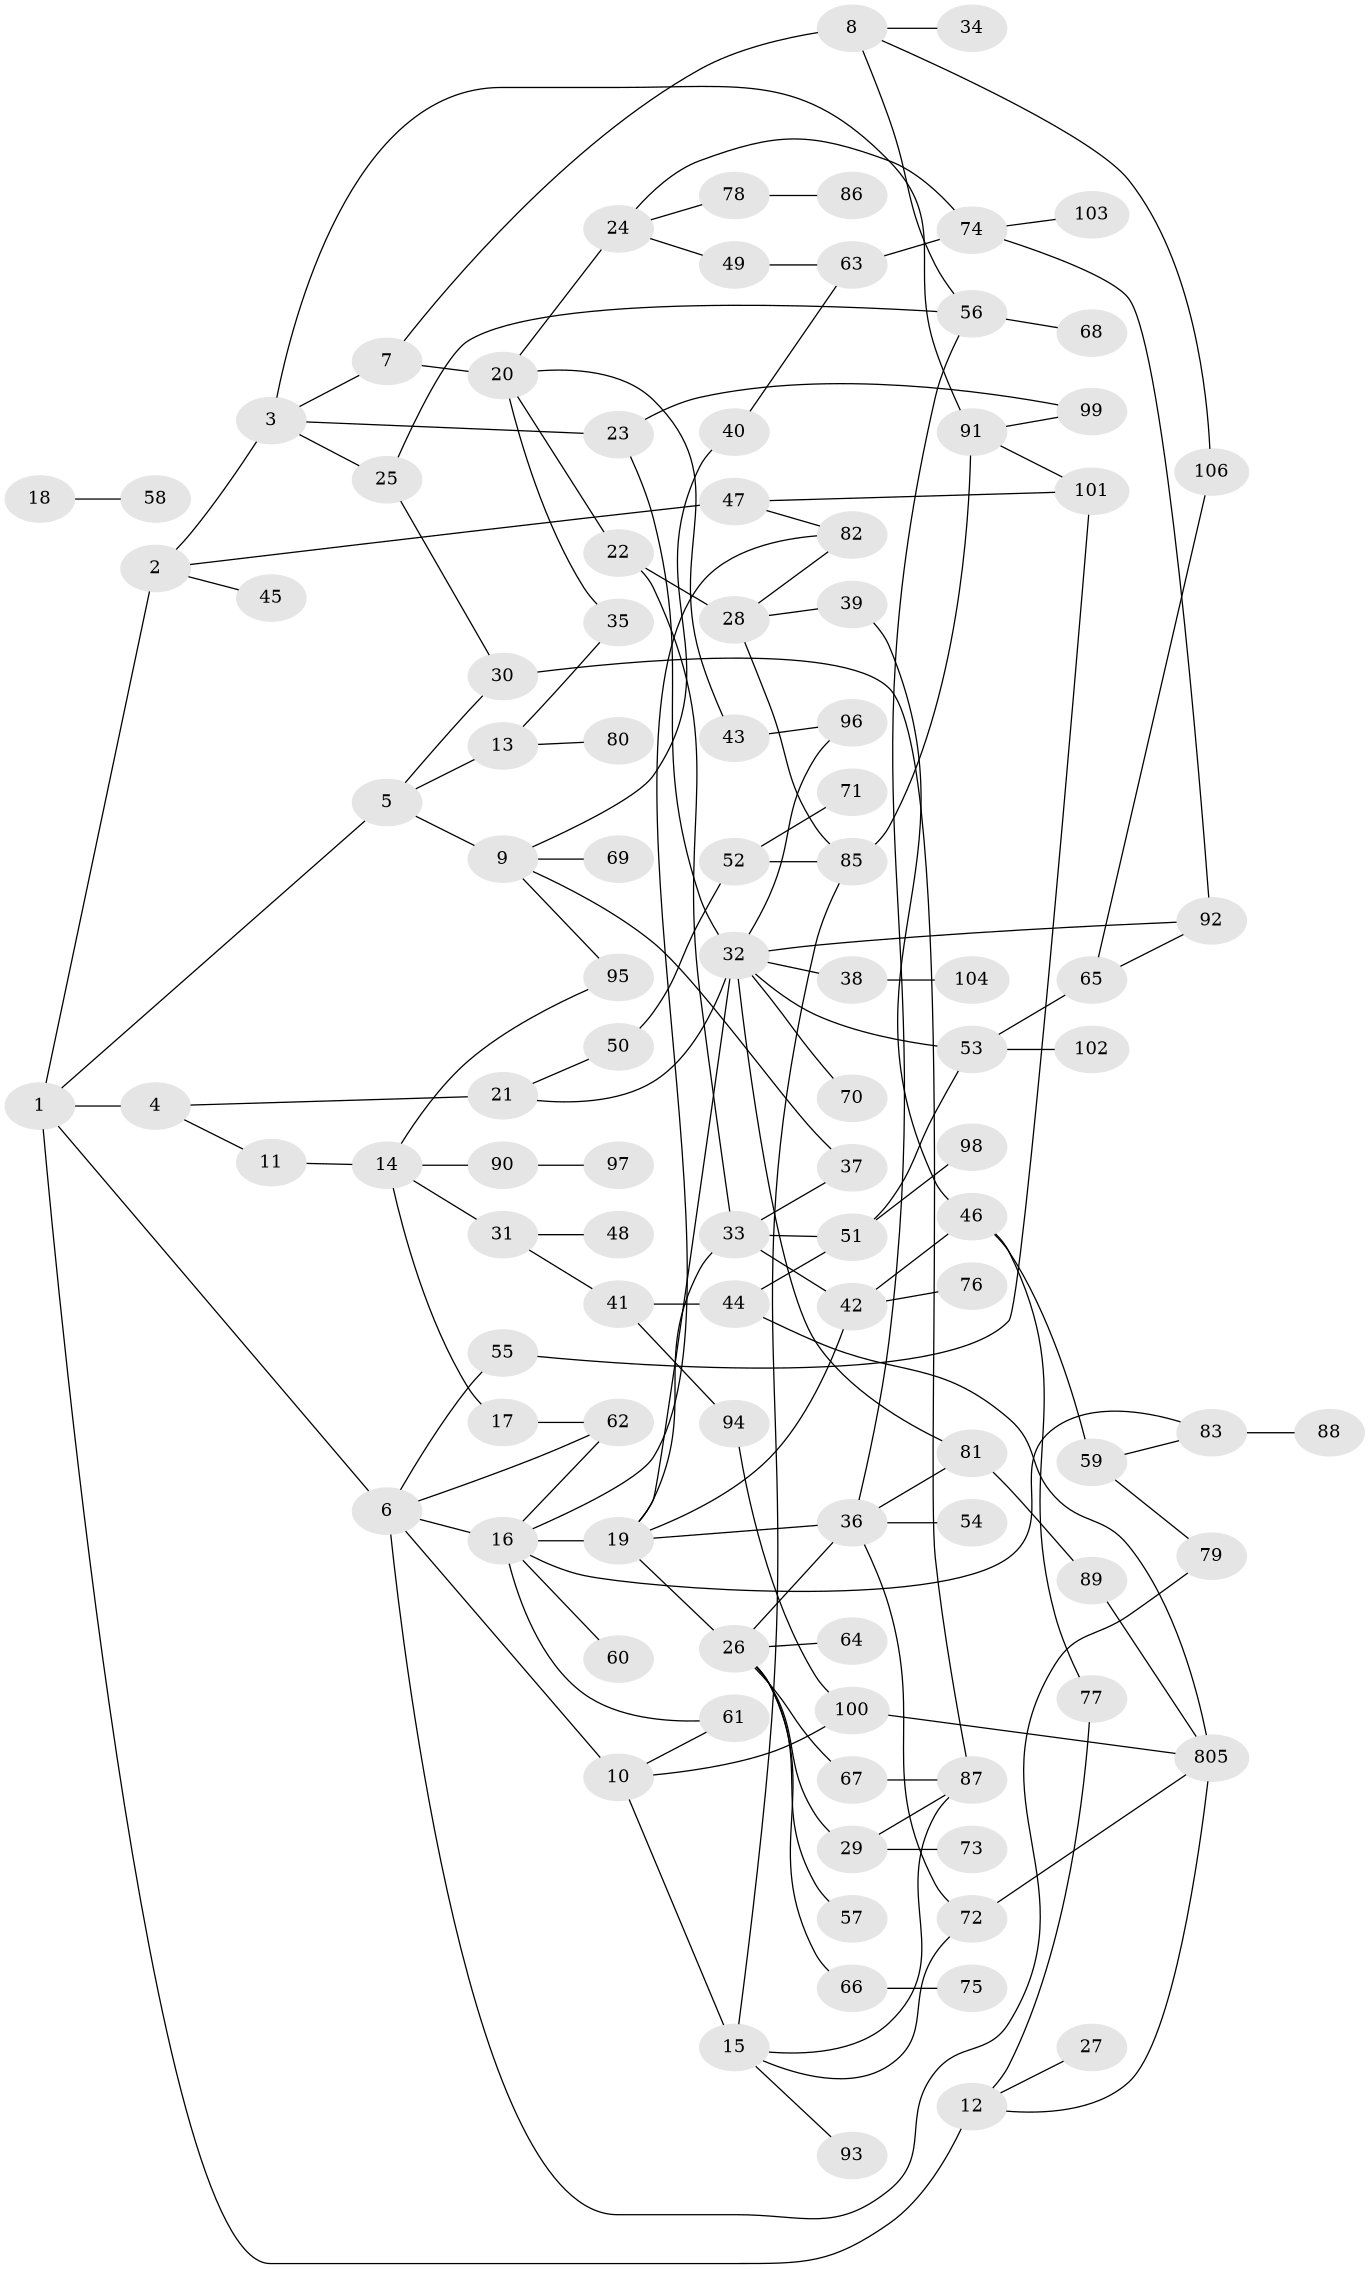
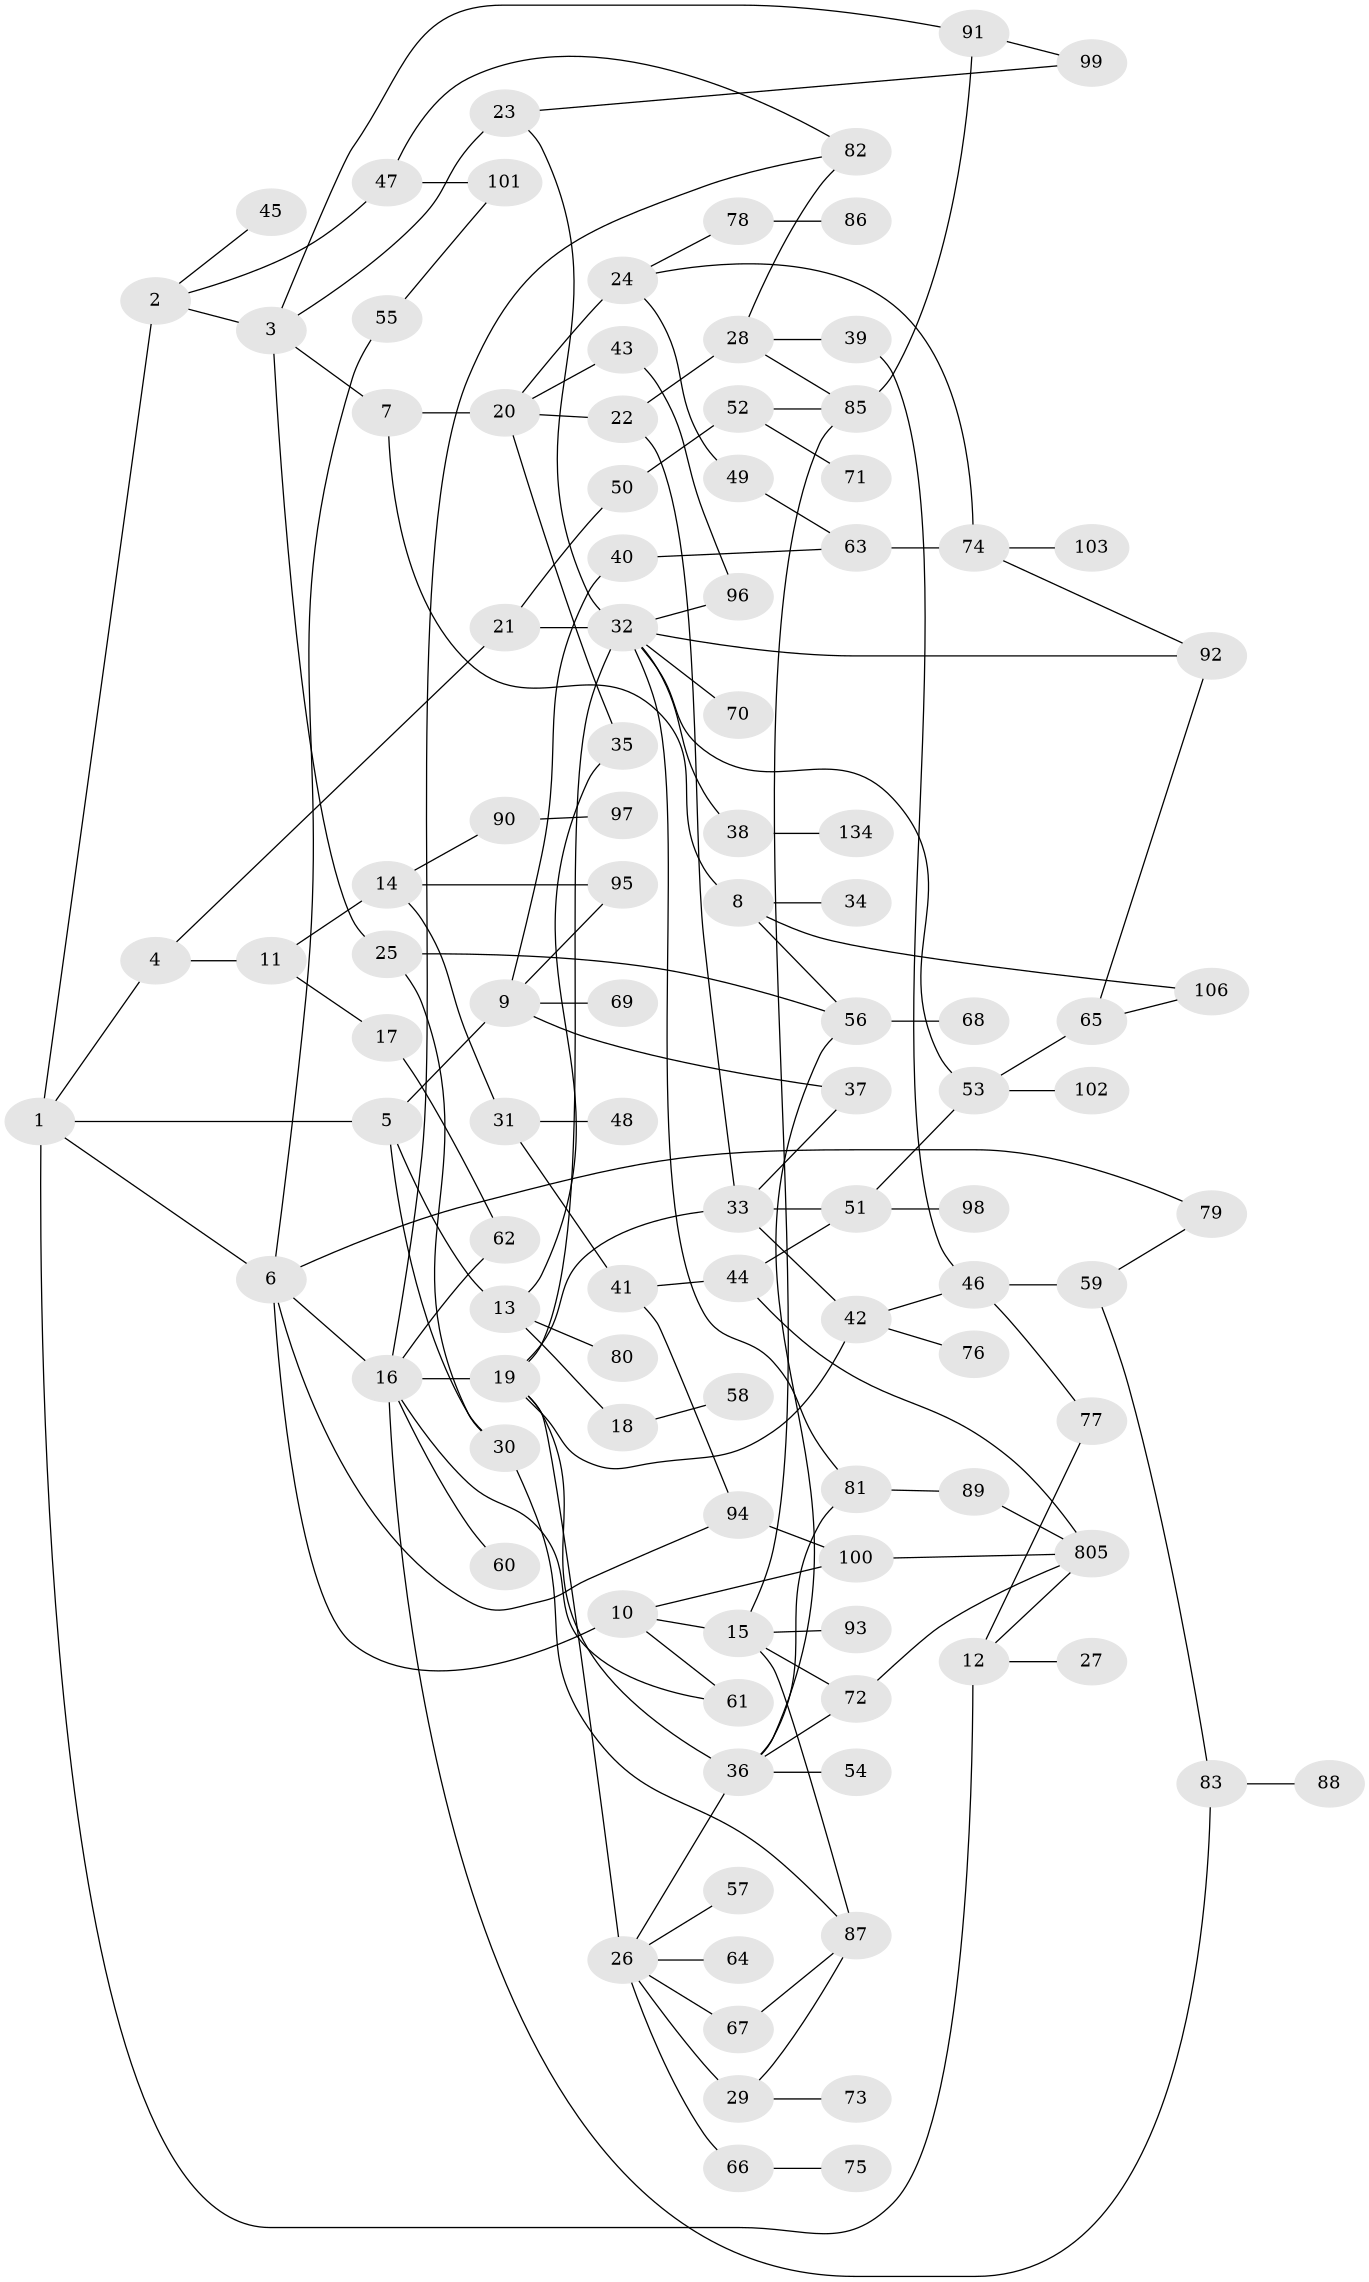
(1031, 461) -> none
(972, 980) -> (856, 833)
(427, 1301) -> (329, 999)
none -> (565, 1368)
(505, 1470) -> (426, 1571)
